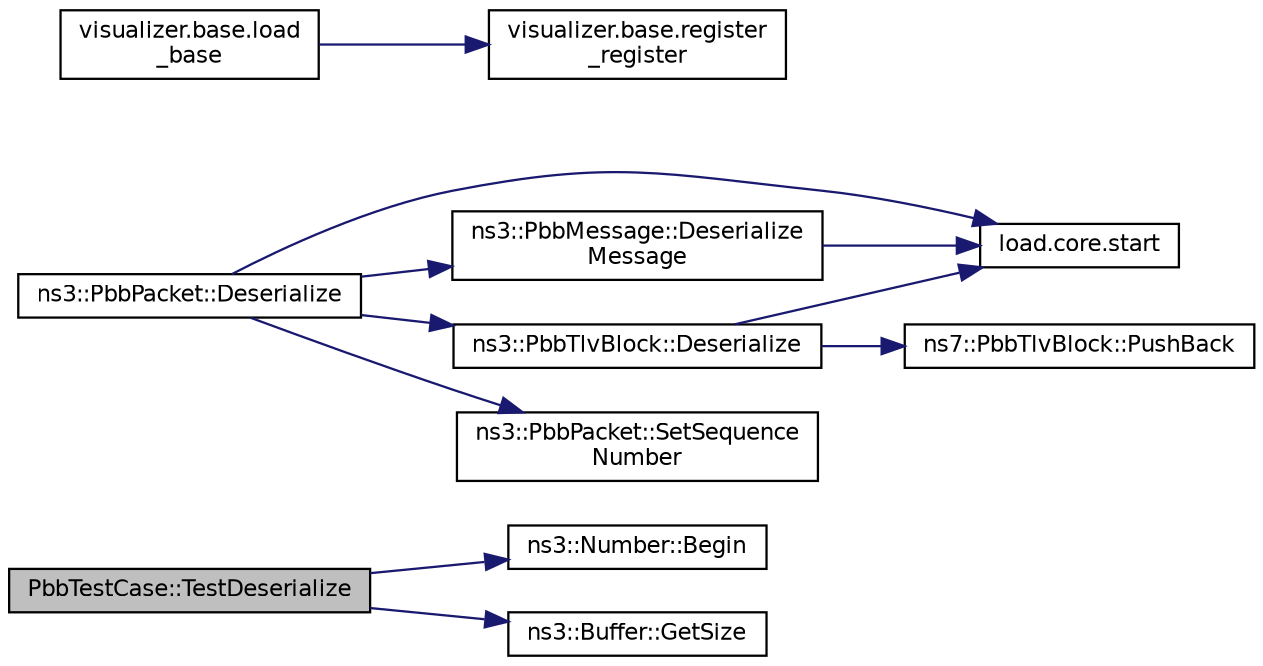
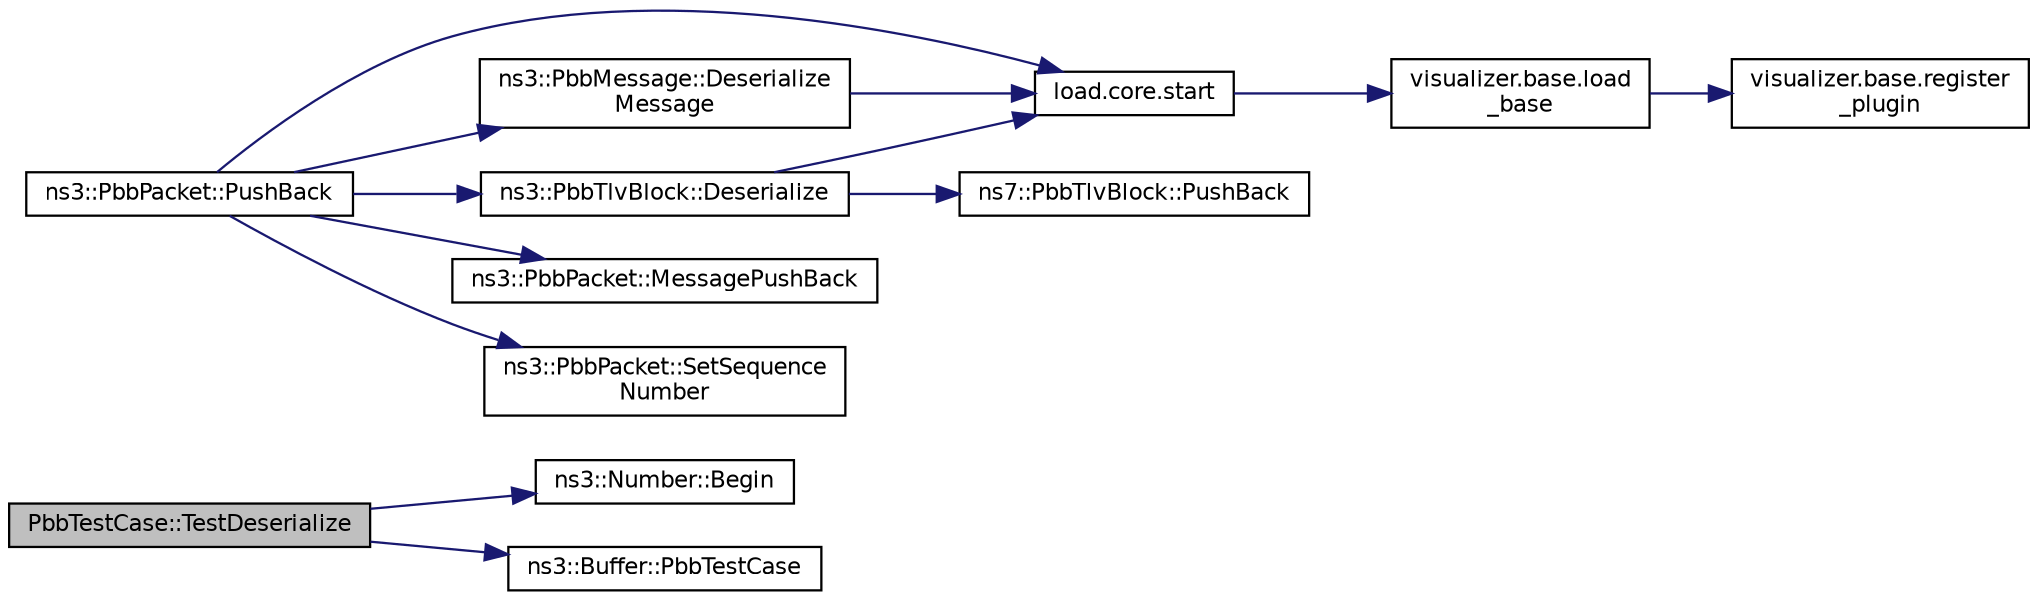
(637, 45) -> (1880, 93)
none -> (1301, 93)
none -> (665, 281)
(190, 296) -> (190, 194)
(637, 634) -> (665, 569)
